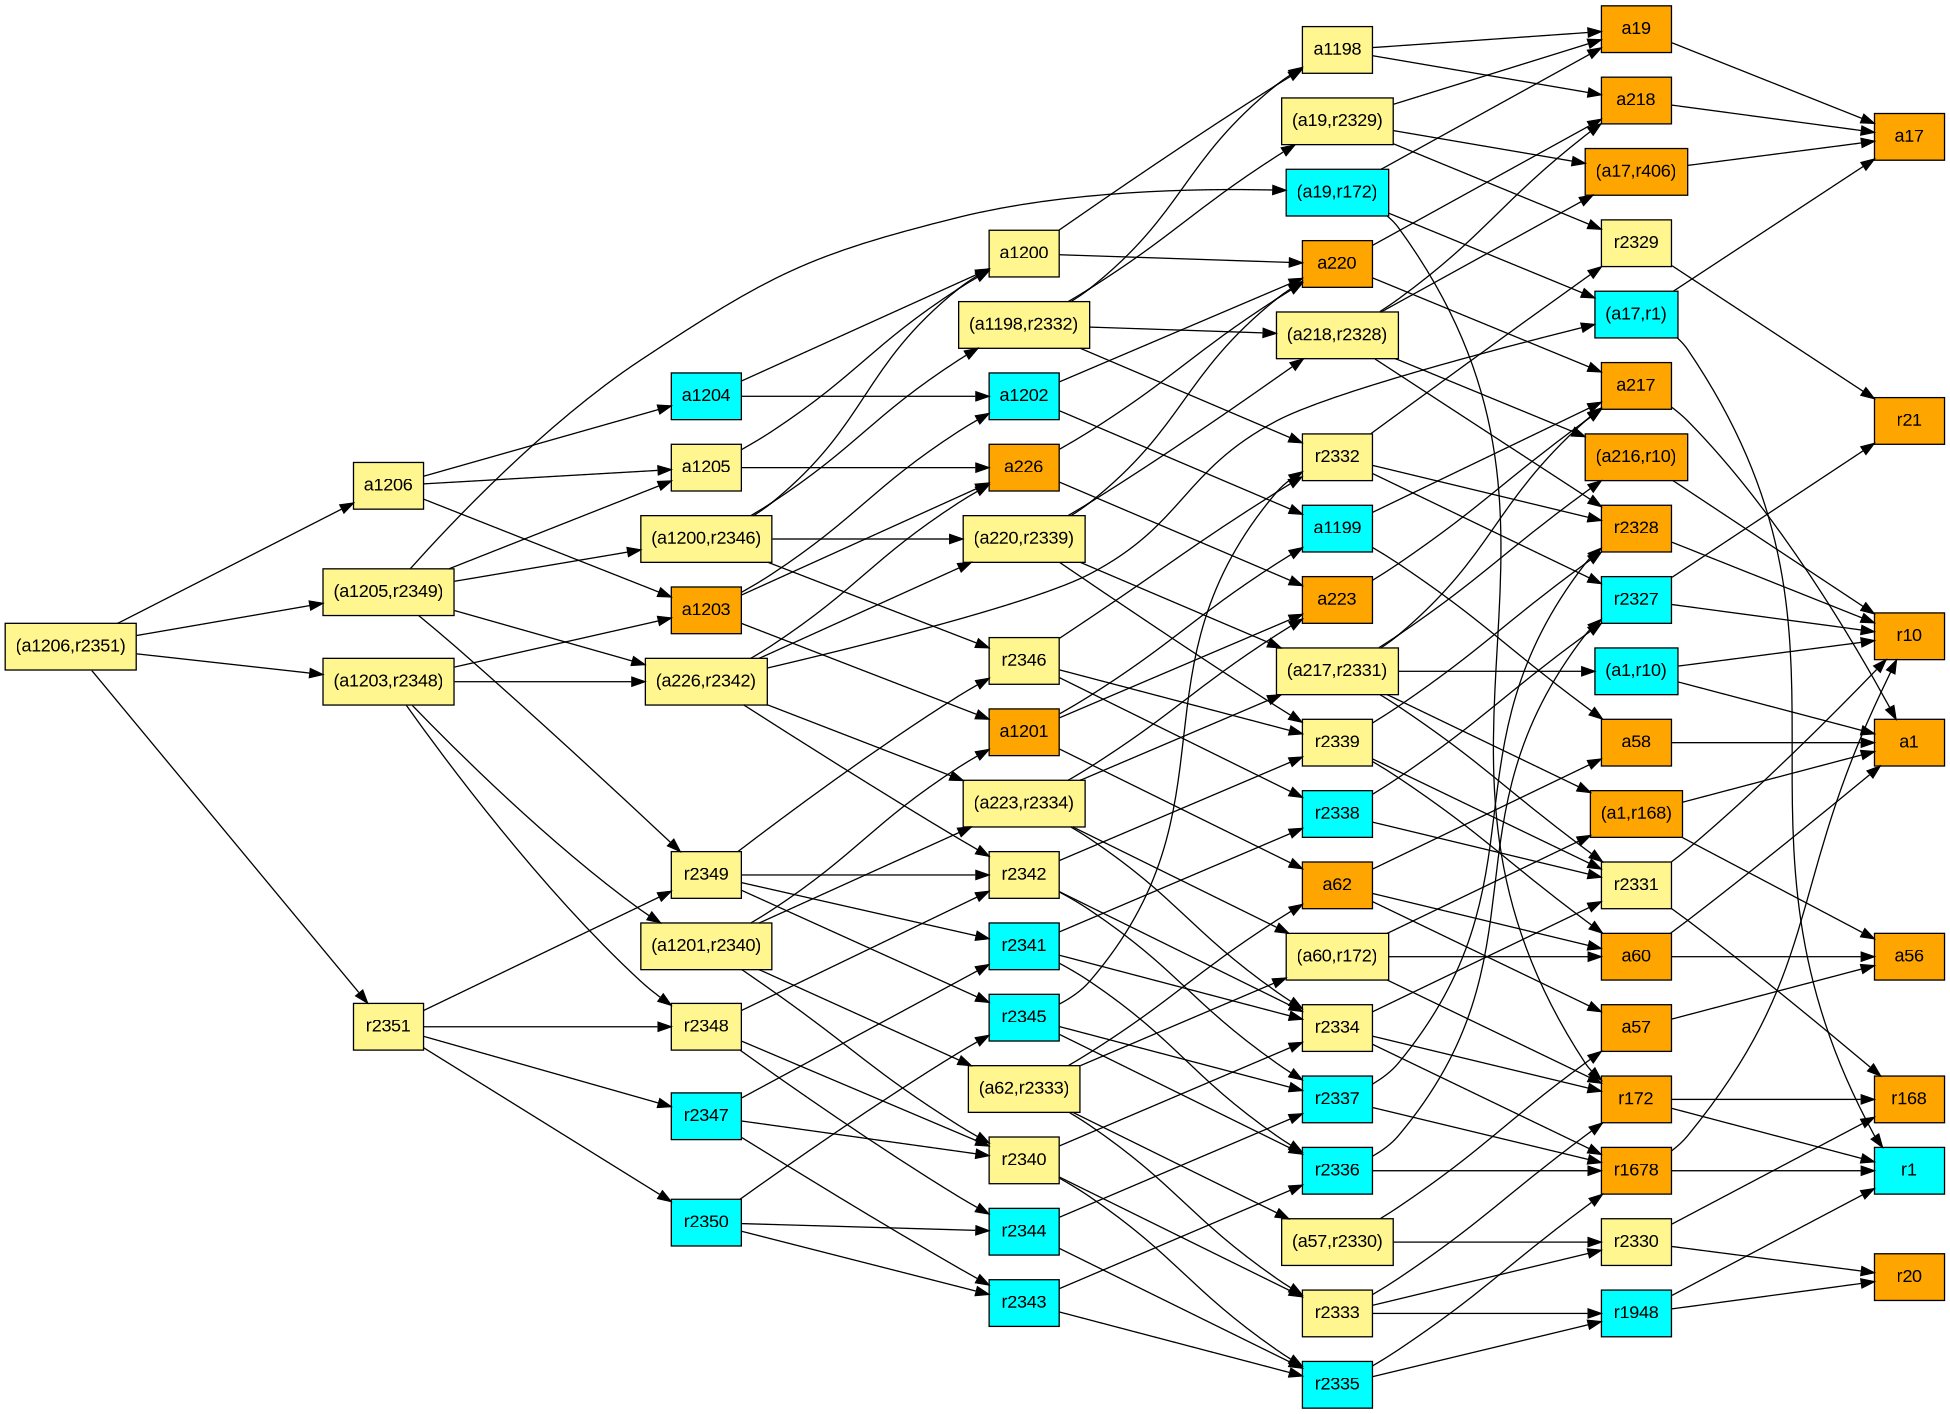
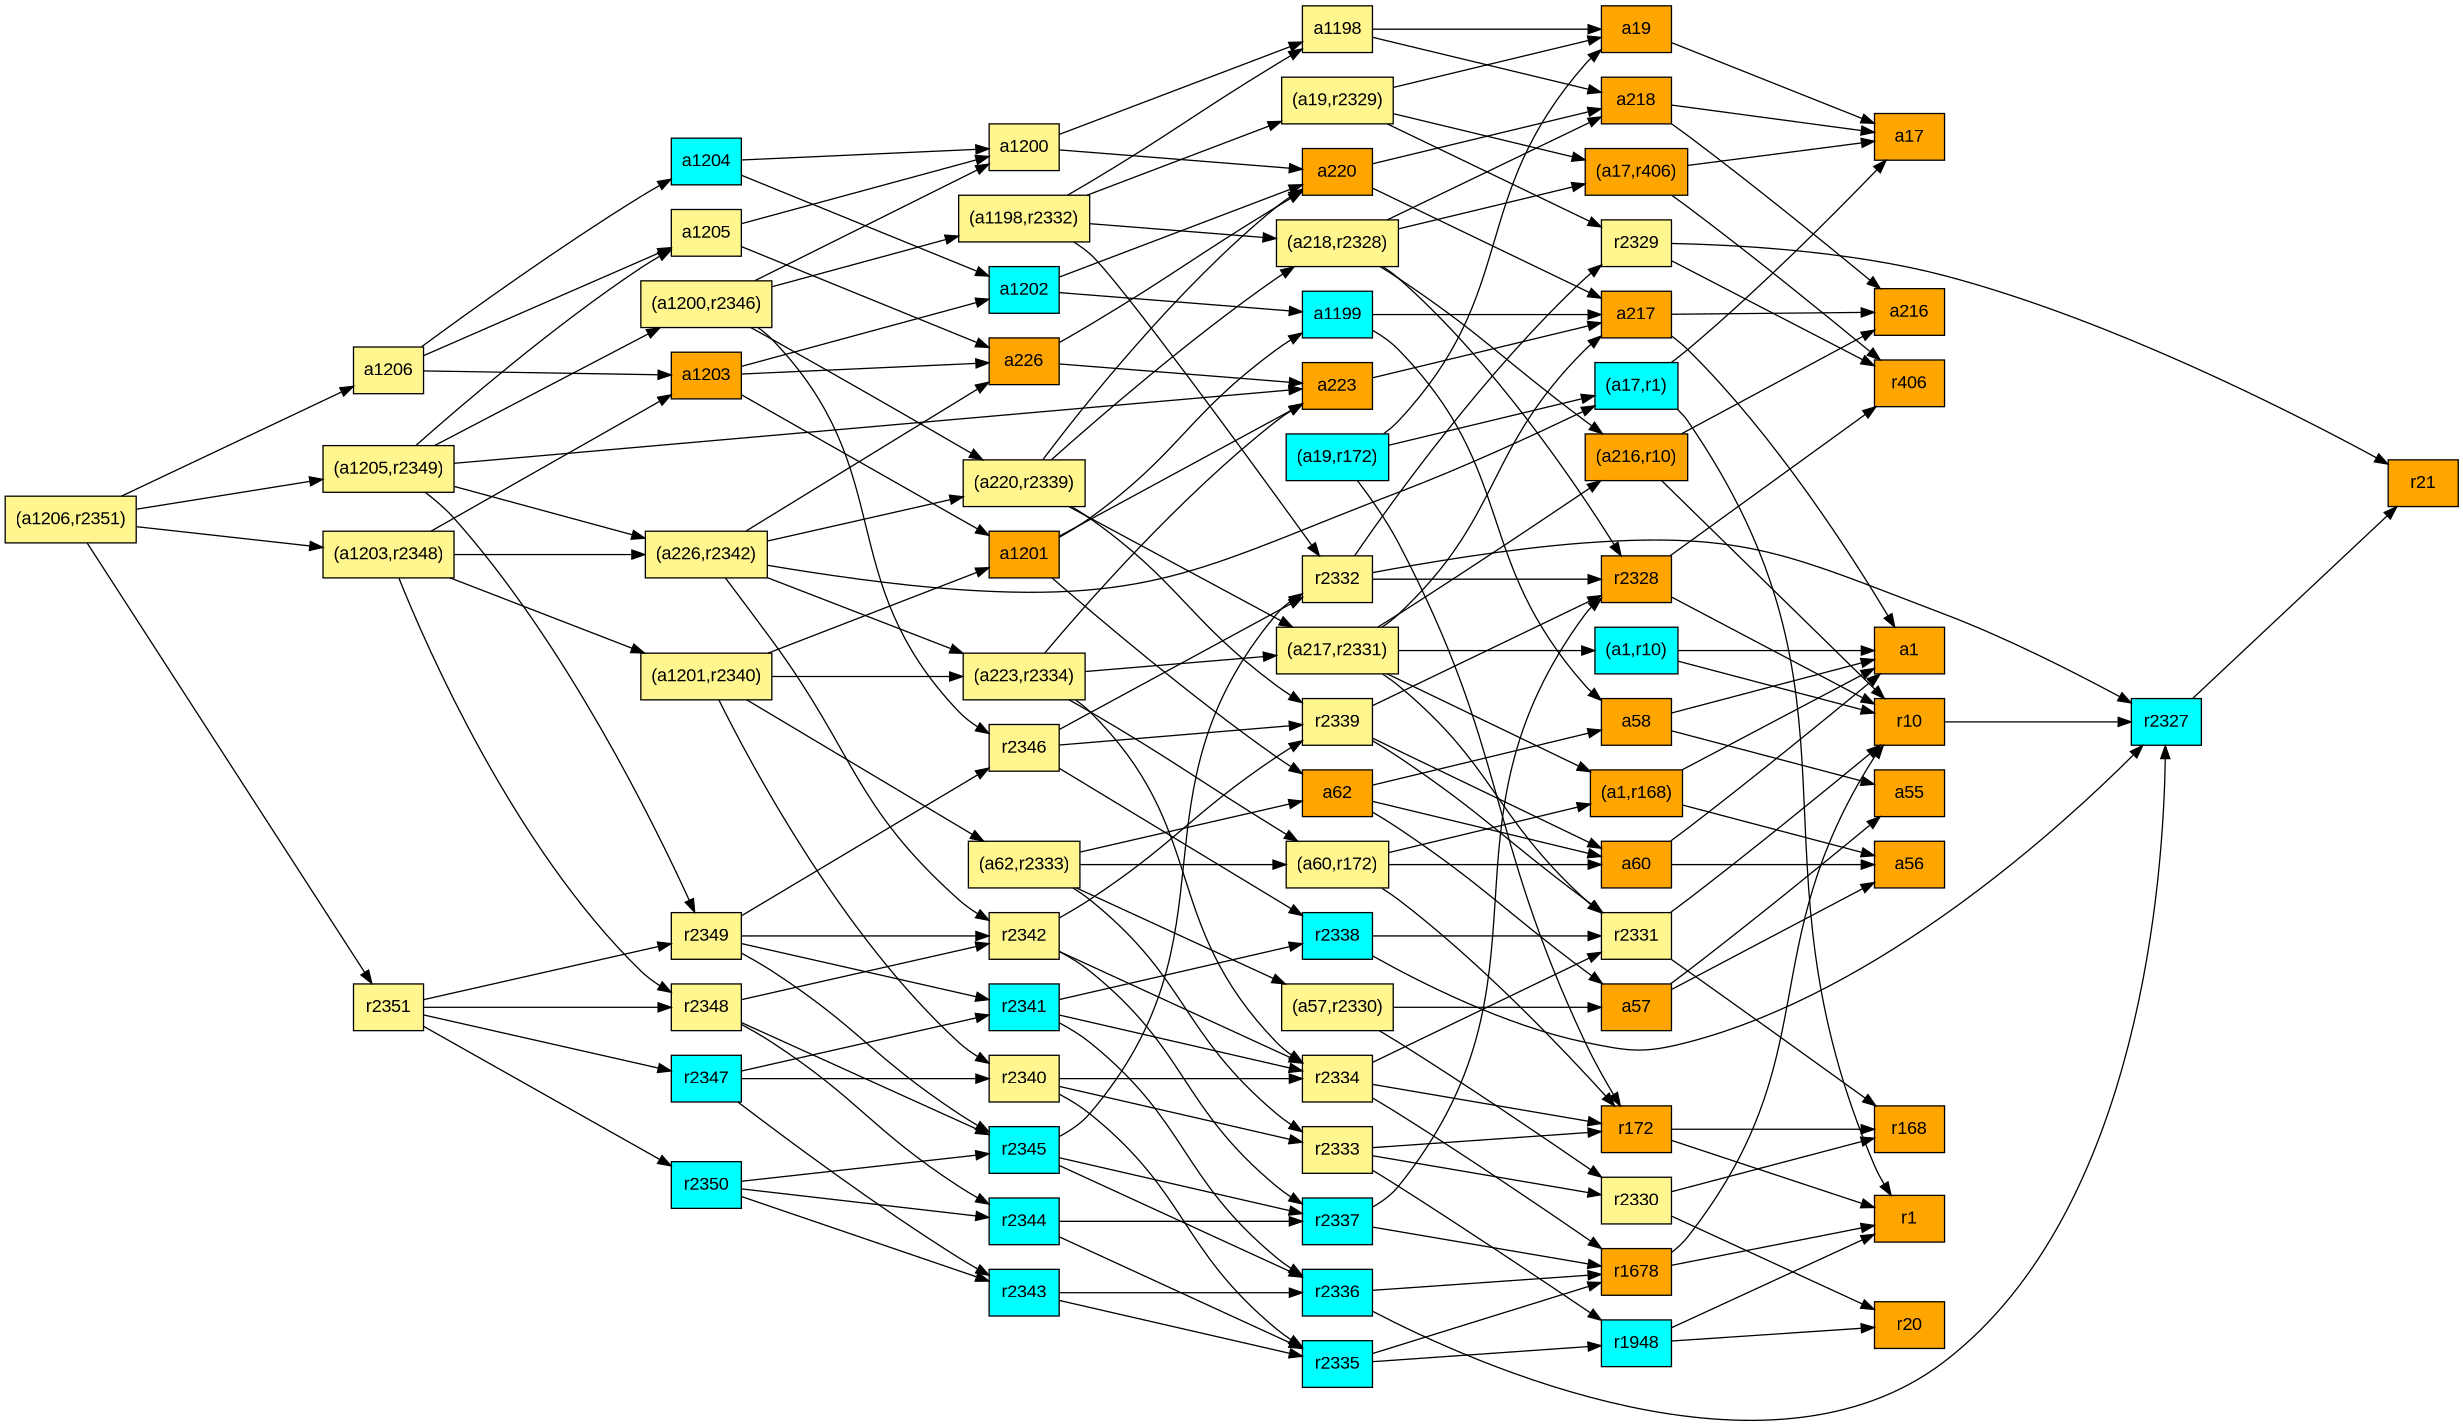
(794, 270) -> (871, 427)
none -> (1910, 312)
none -> (1910, 383)
(1767, 617) -> (2031, 722)
none -> (1910, 793)
(859, 1091) -> (847, 1071)
(1910, 1171) -> (1910, 1219)
